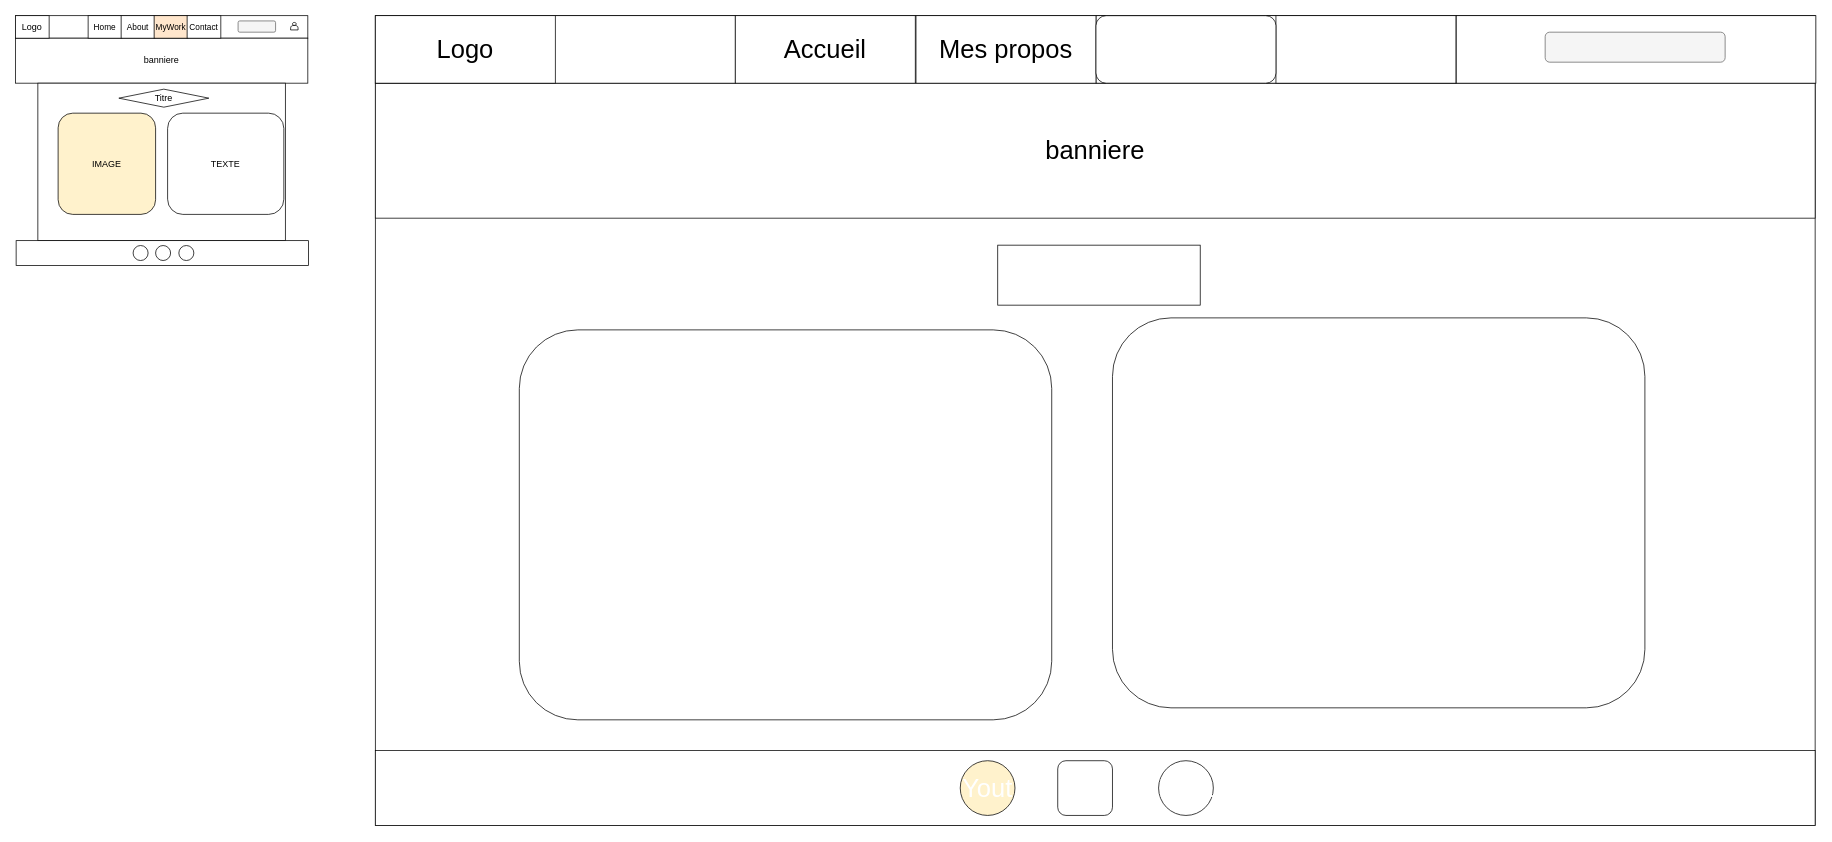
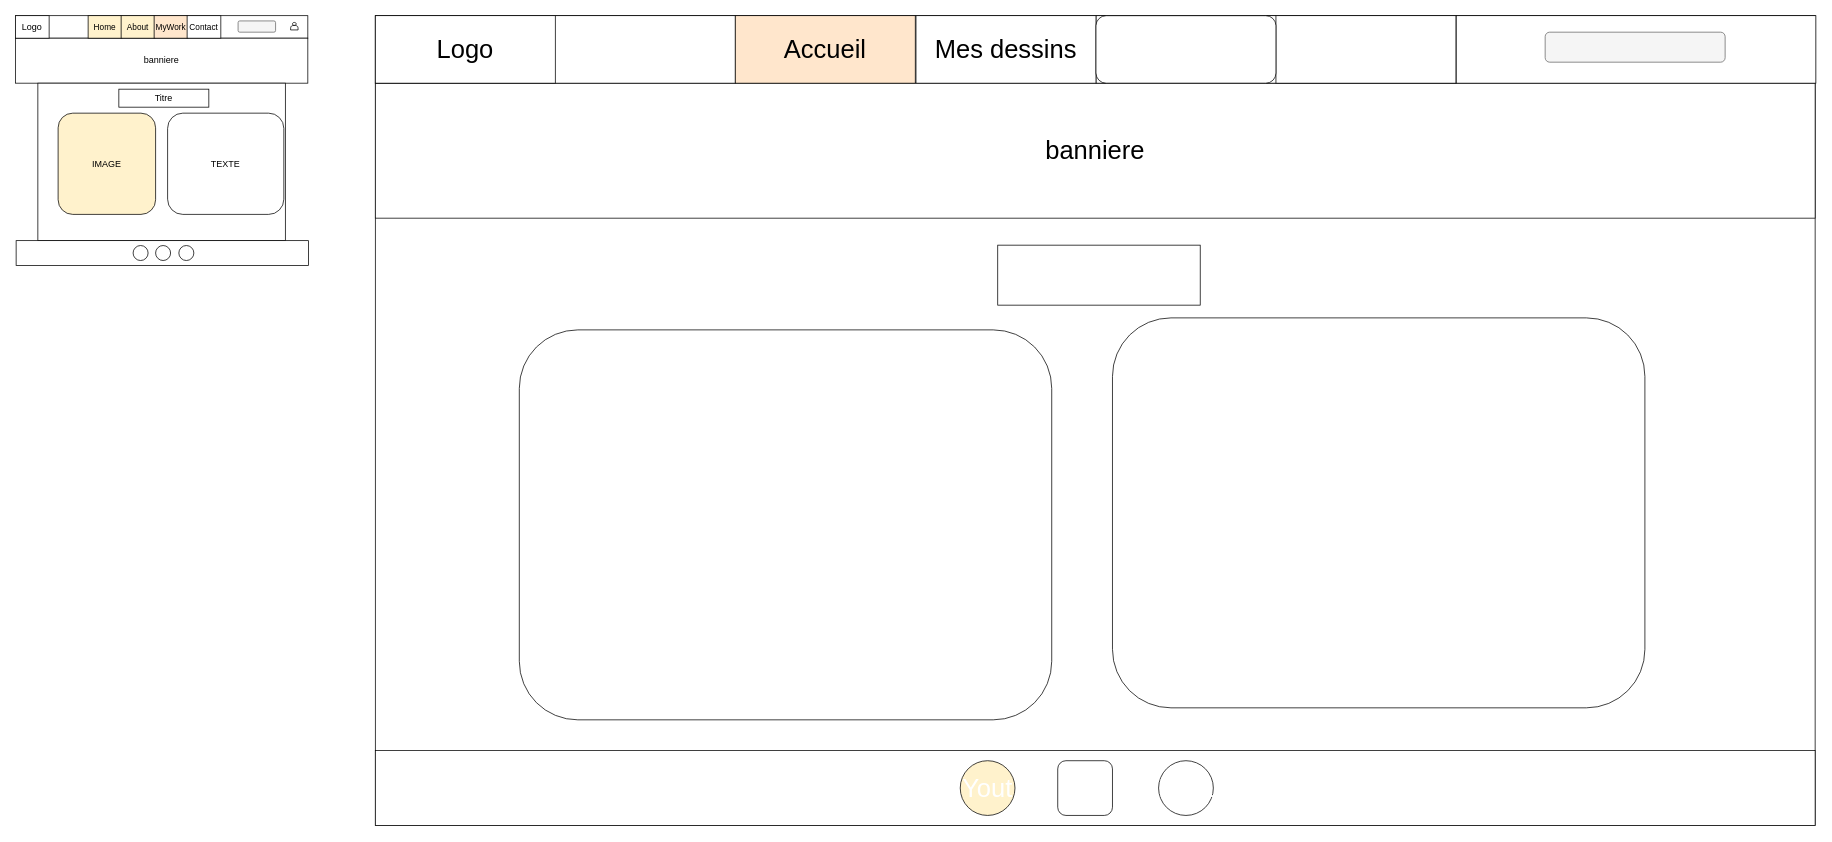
(105, 27) -> (105, 27)
(138, 27) -> (138, 27)
(825, 49) -> (825, 49)
(1006, 49) -> (1006, 49)
(164, 98) -> (164, 98)
